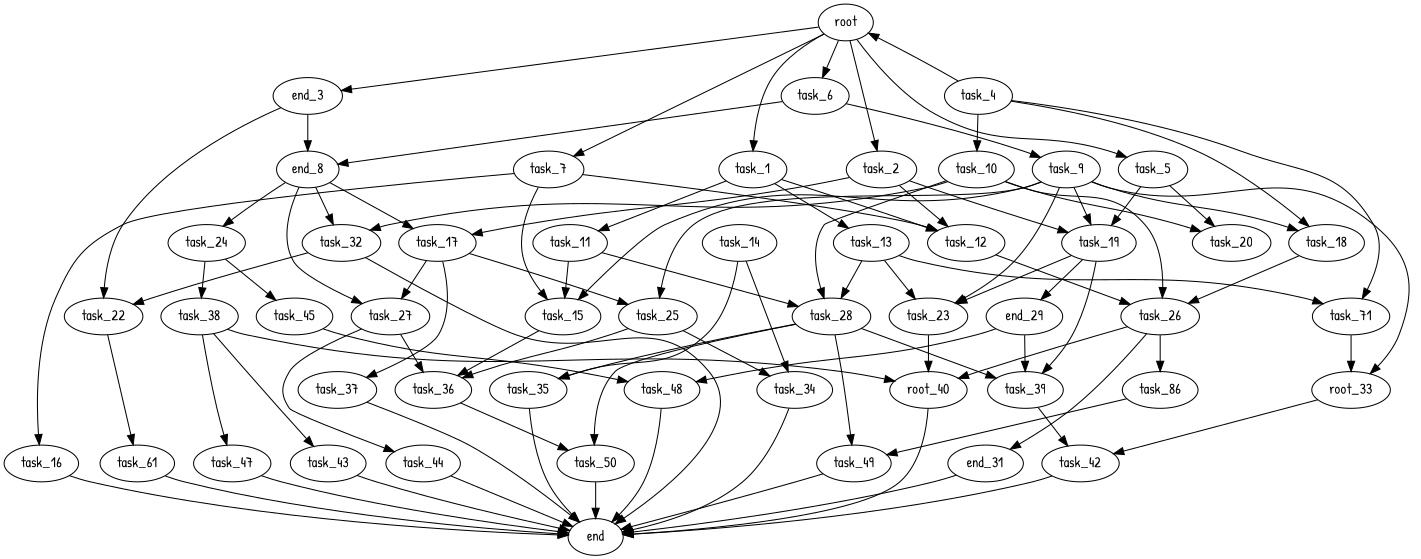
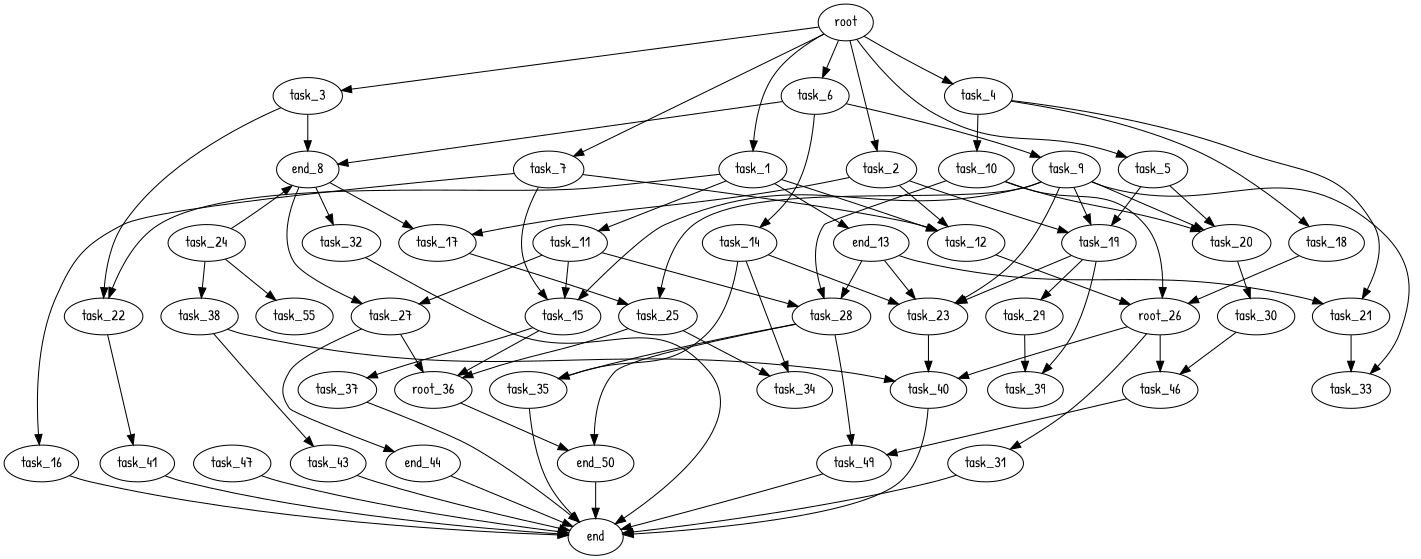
(918, 59) -> (903, 58)
(308, 96) -> (308, 96)
none -> (803, 173)
(621, 204) -> none
(1180, 204) -> (1143, 204)
(248, 208) -> (258, 211)
(871, 243) -> (871, 243)
(417, 275) -> (485, 278)
(225, 276) -> (414, 190)
none -> (829, 278)
(295, 316) -> (295, 316)
(1024, 316) -> (1024, 316)
(1160, 316) -> (1160, 316)
none -> (1256, 316)
(1351, 316) -> (1351, 316)
(439, 334) -> (455, 351)
(936, 356) -> none
(212, 385) -> none
(433, 390) -> (433, 390)
(662, 390) -> none
(928, 390) -> (928, 390)
(1160, 390) -> (1160, 390)
(1351, 390) -> (1351, 390)
(137, 463) -> (137, 463)
(423, 463) -> (423, 463)
(596, 463) -> (596, 463)
(986, 463) -> (986, 463)
(1081, 463) -> none
(729, 492) -> none
